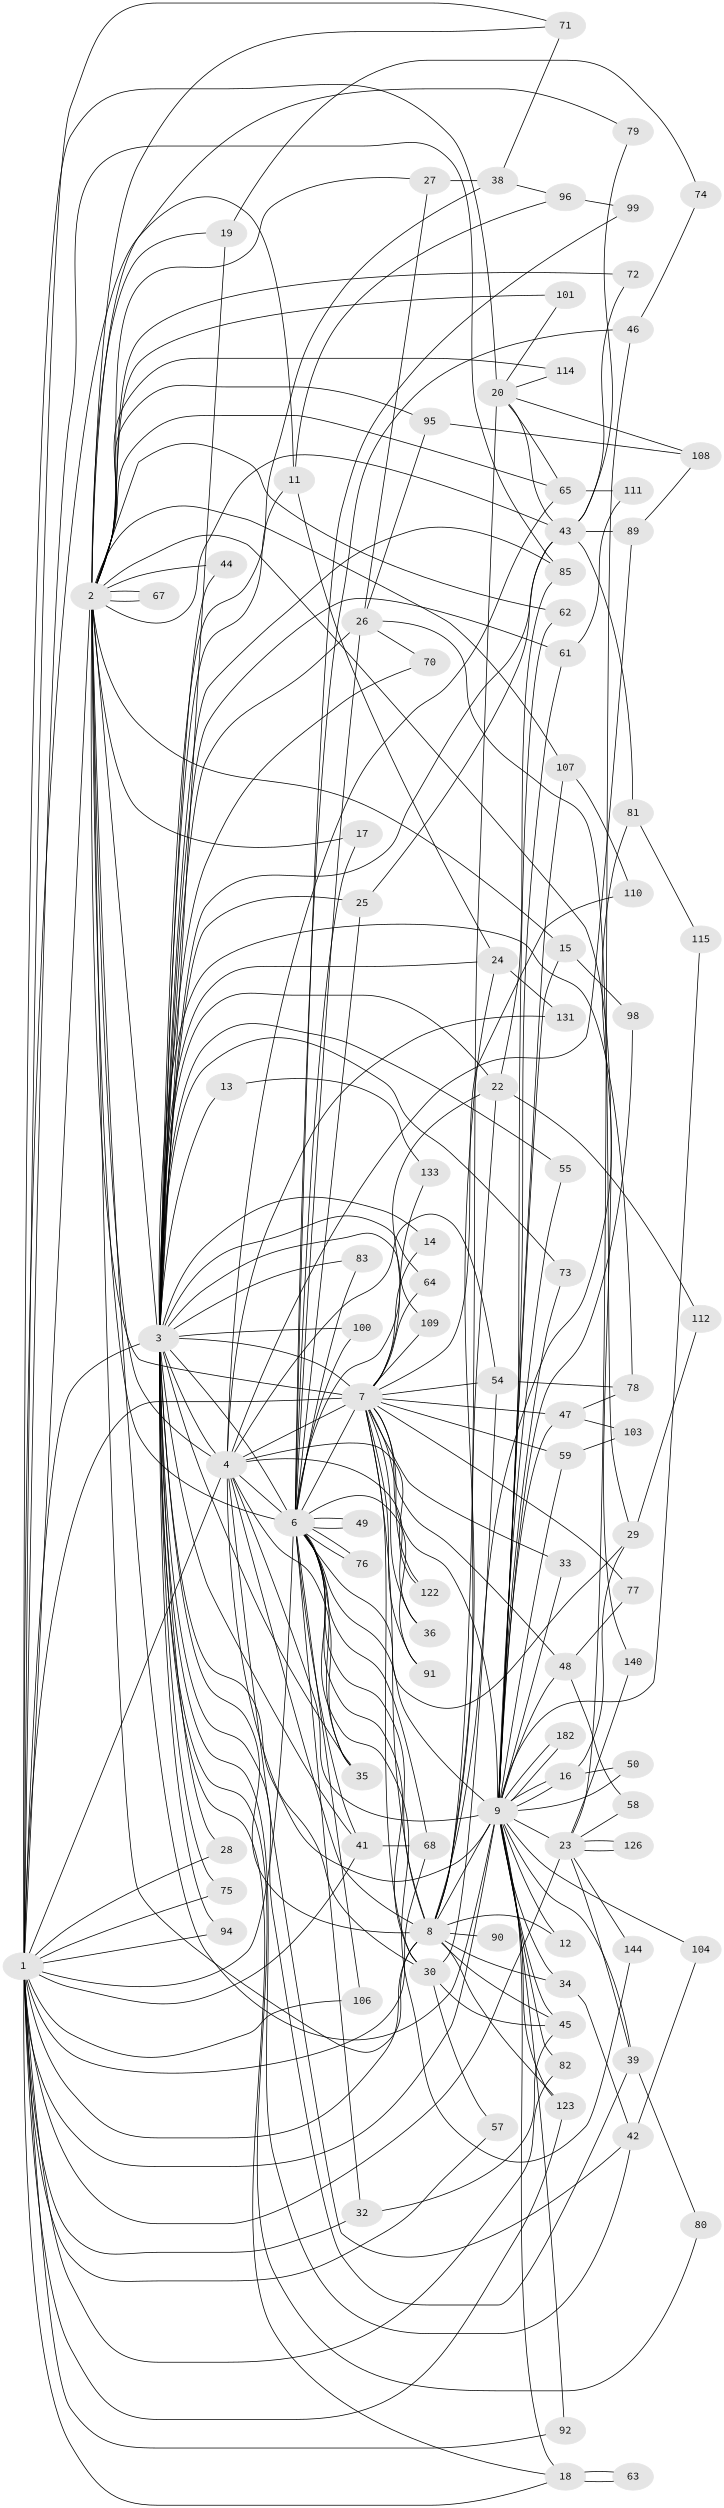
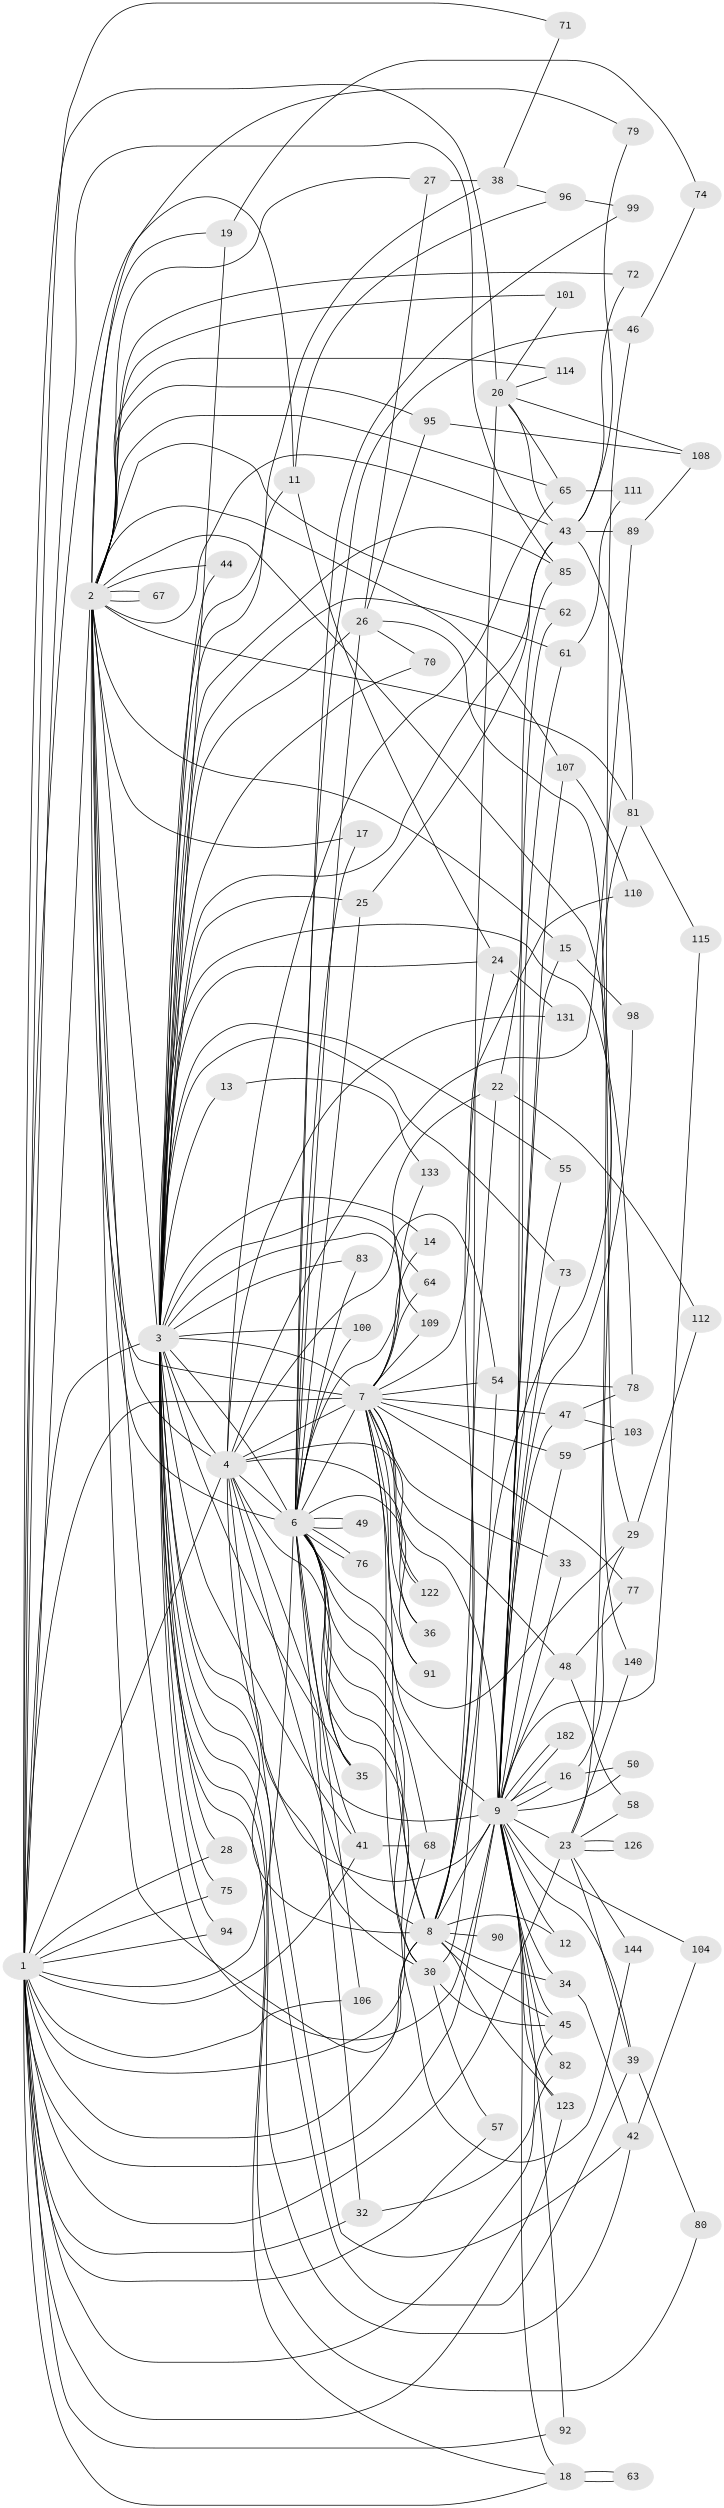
(138, 167) -> (364, 680)
(206, 1015) -> none
